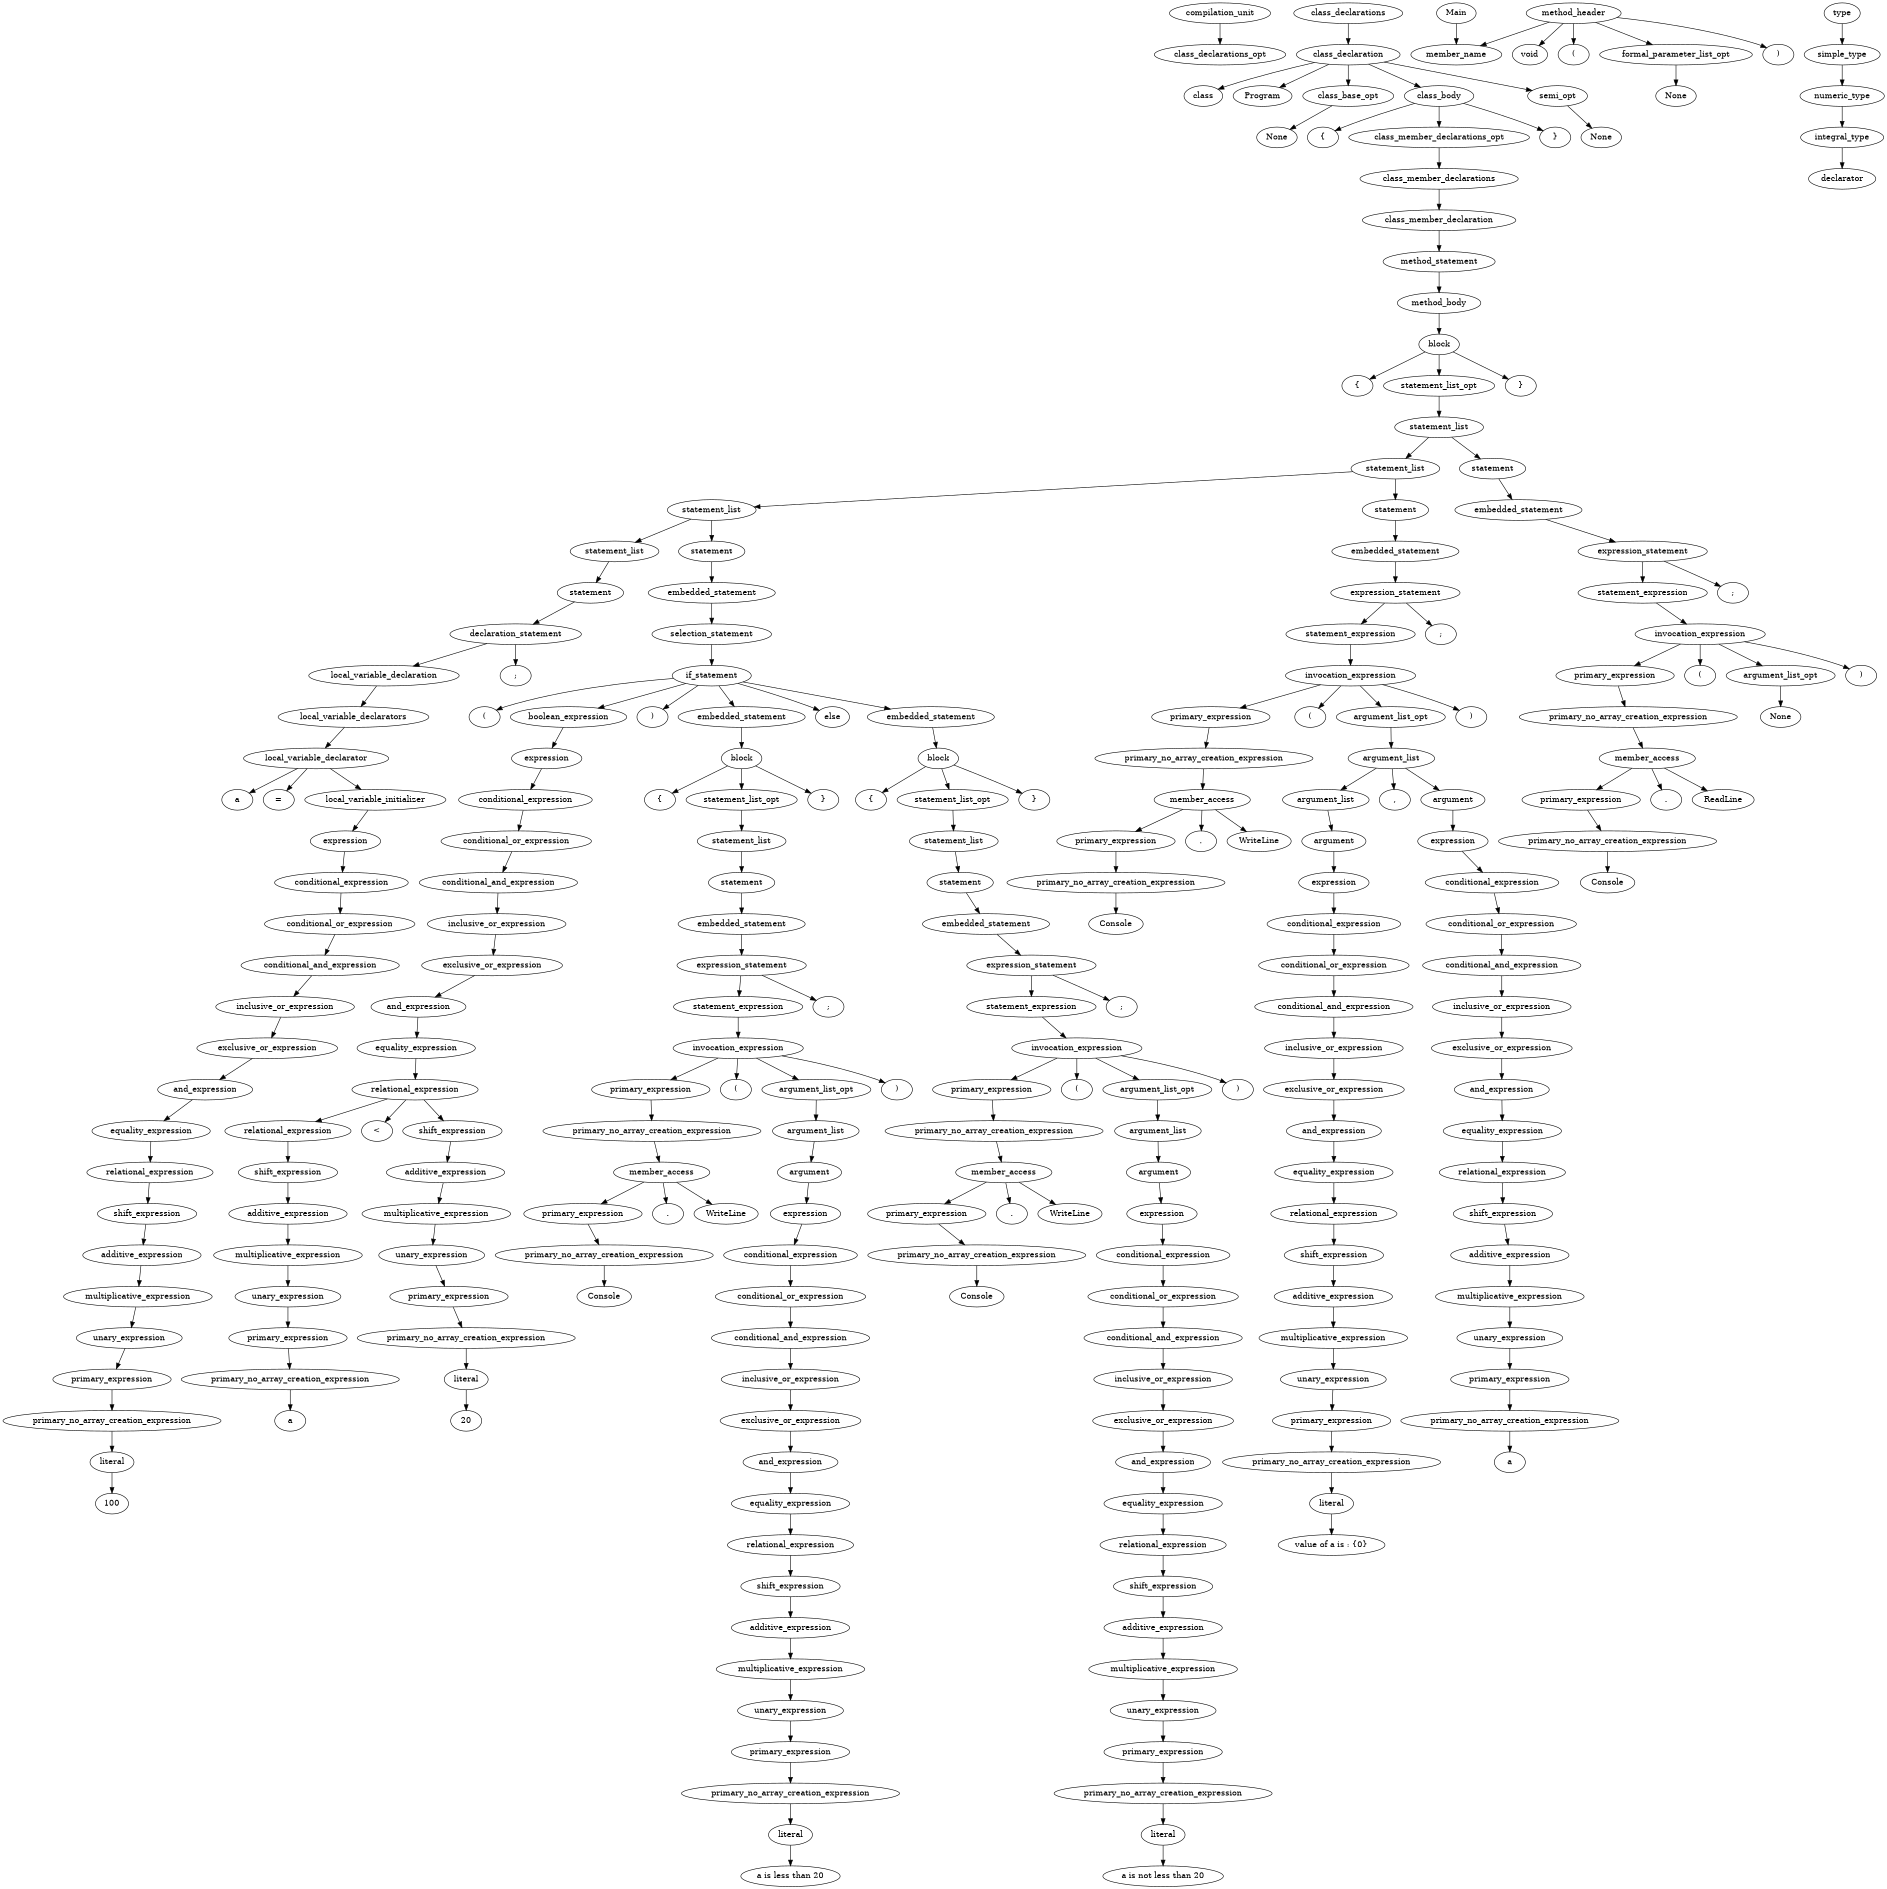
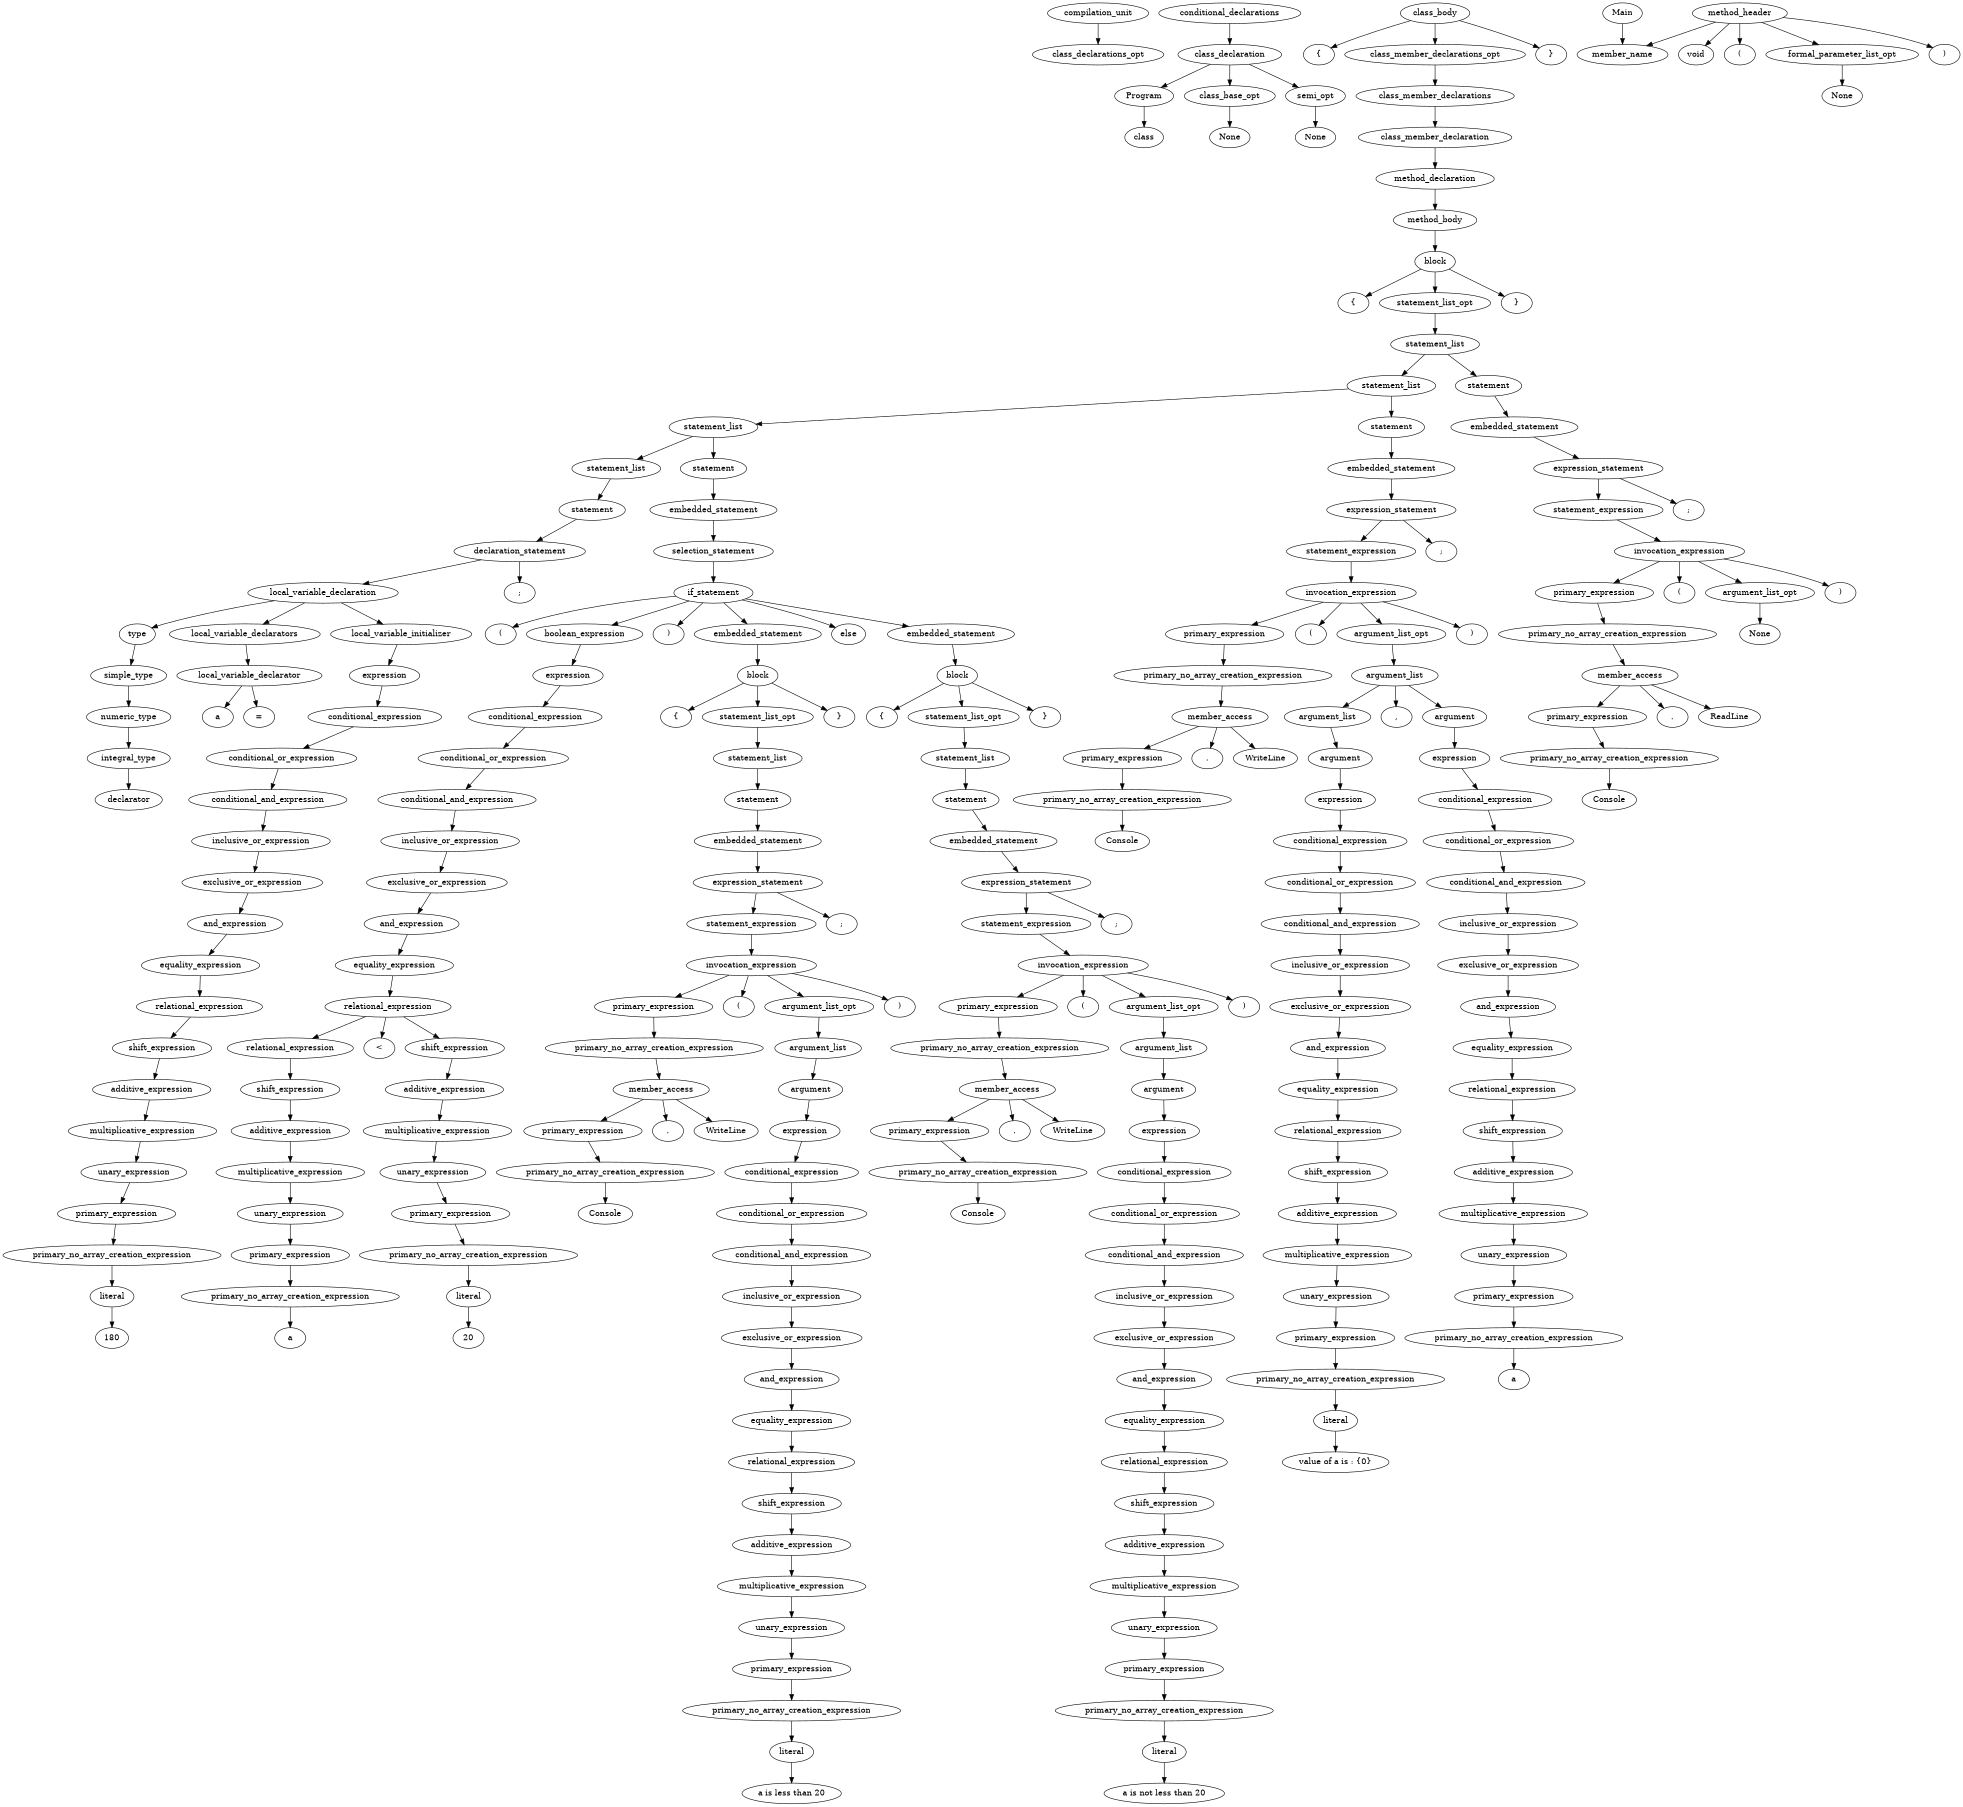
(1348, 13) -> (1230, 13)
(1269, 74) -> (1144, 114)
(1392, 75) -> none
(1439, 262) -> (1435, 179)
none -> (215, 612)
(343, 777) -> (360, 612)
(112, 1504) -> (112, 1338)
